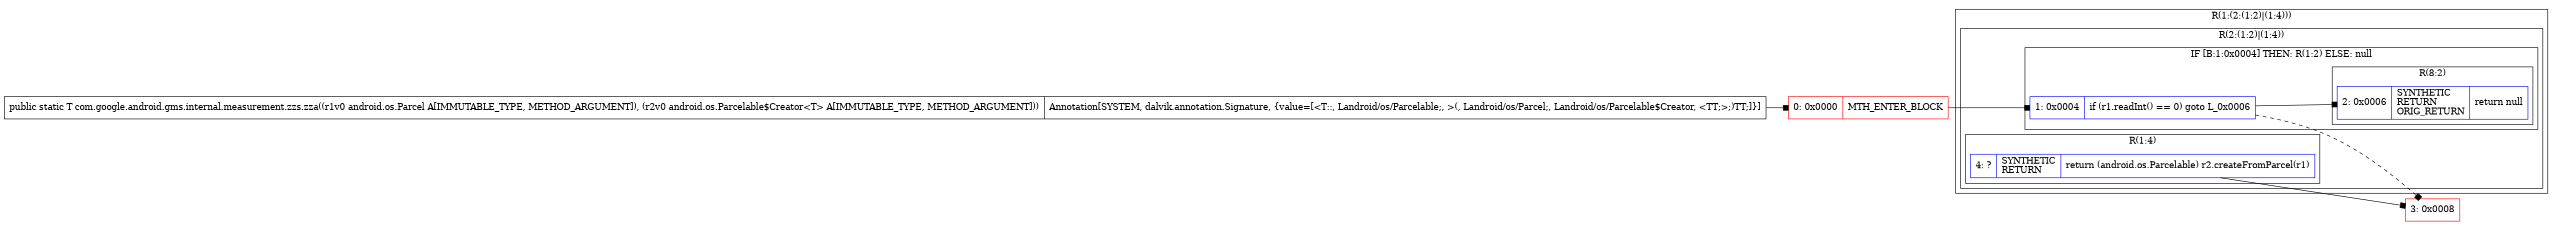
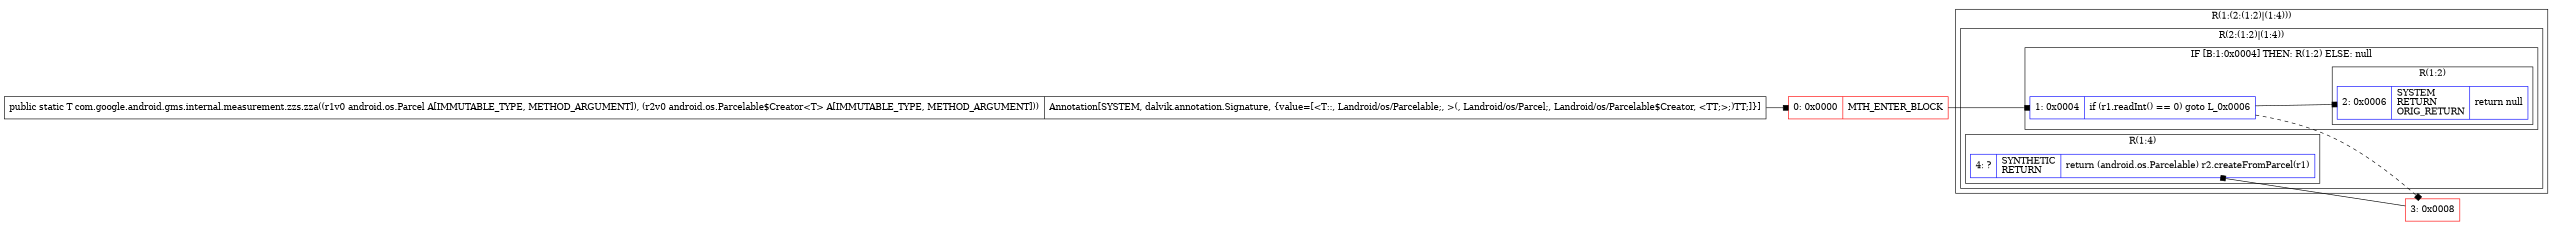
(2433, 74) -> (2433, 74)
(2424, 93) -> (2416, 93)
(2350, 197) -> (2347, 197)
